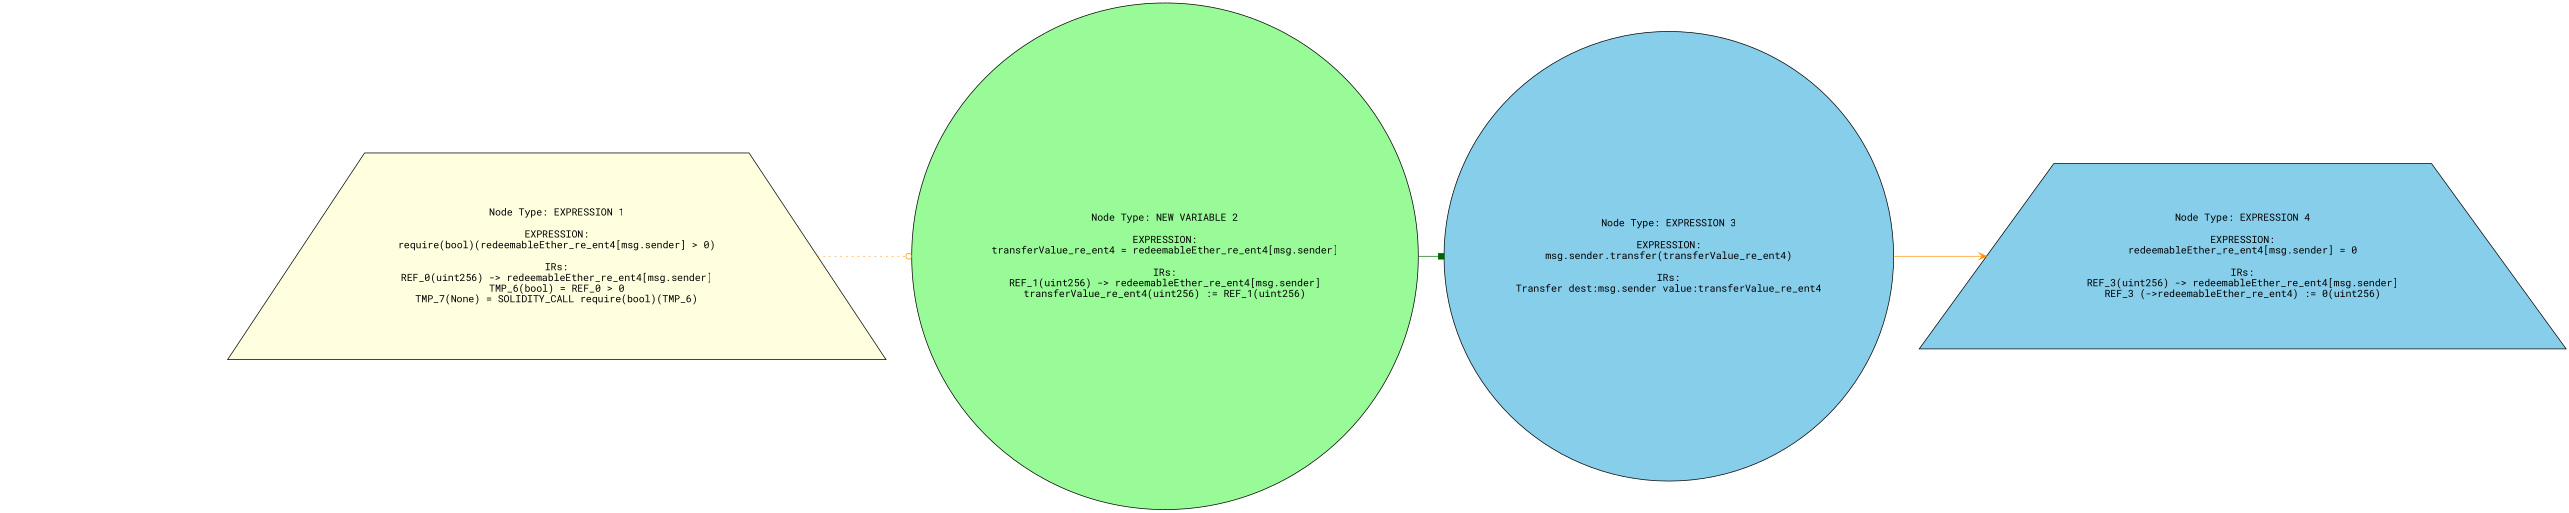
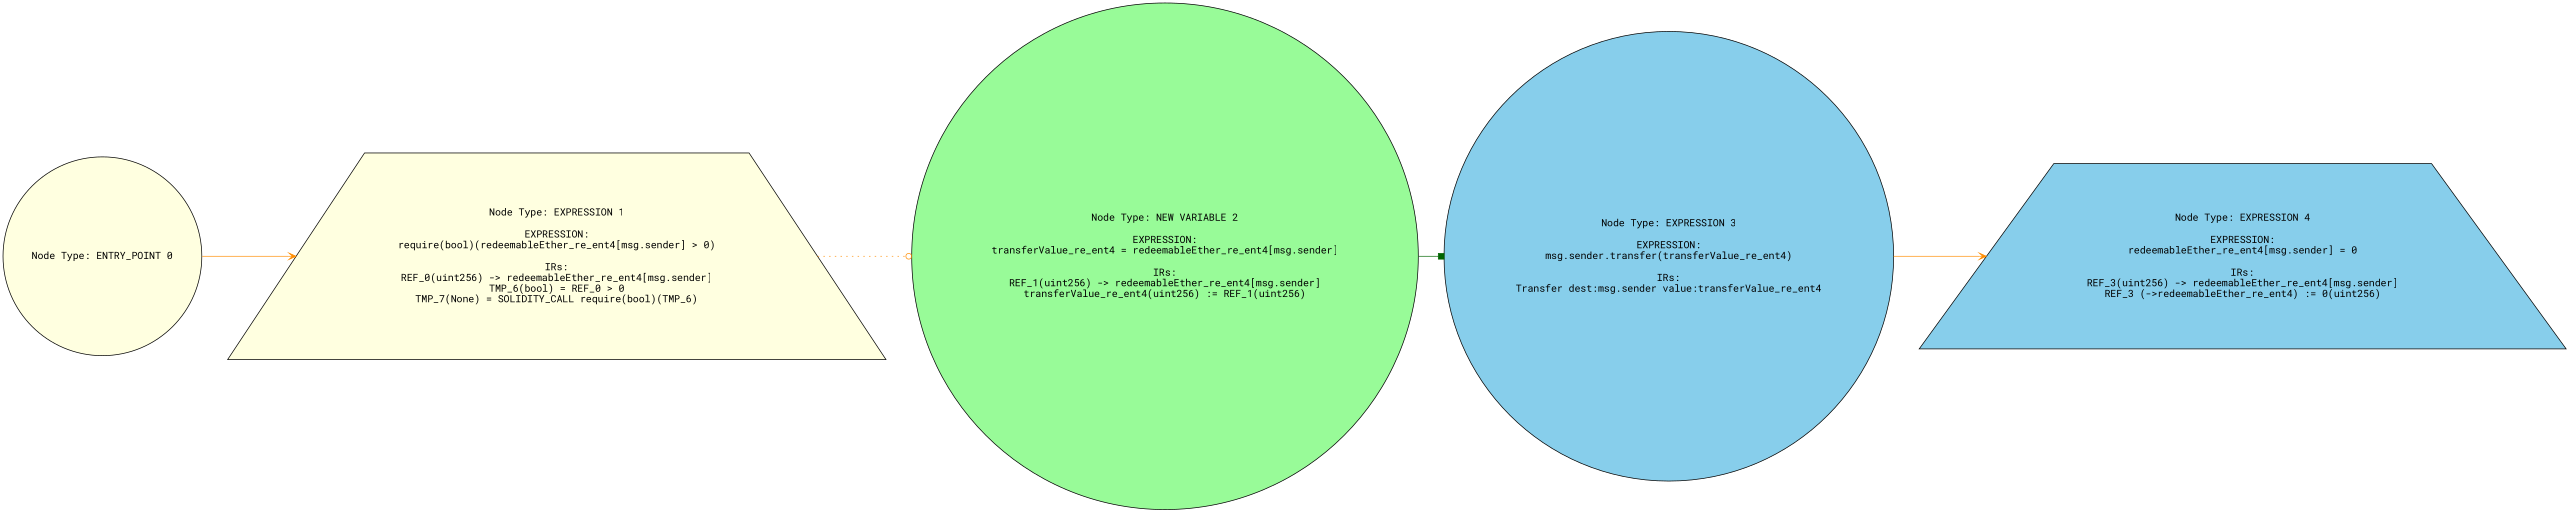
none -> (102, 256)
